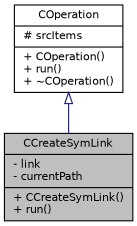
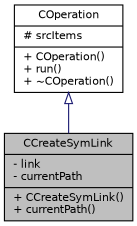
(33, 210) -> (55, 210)
